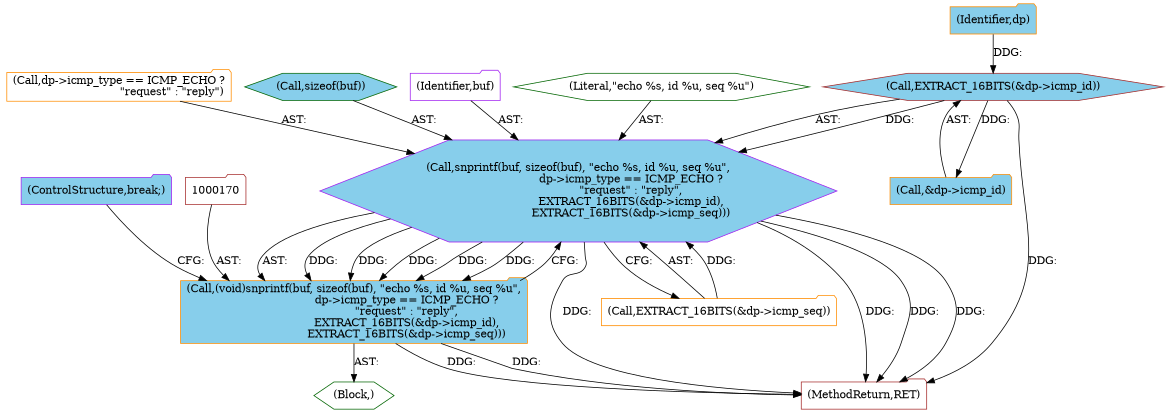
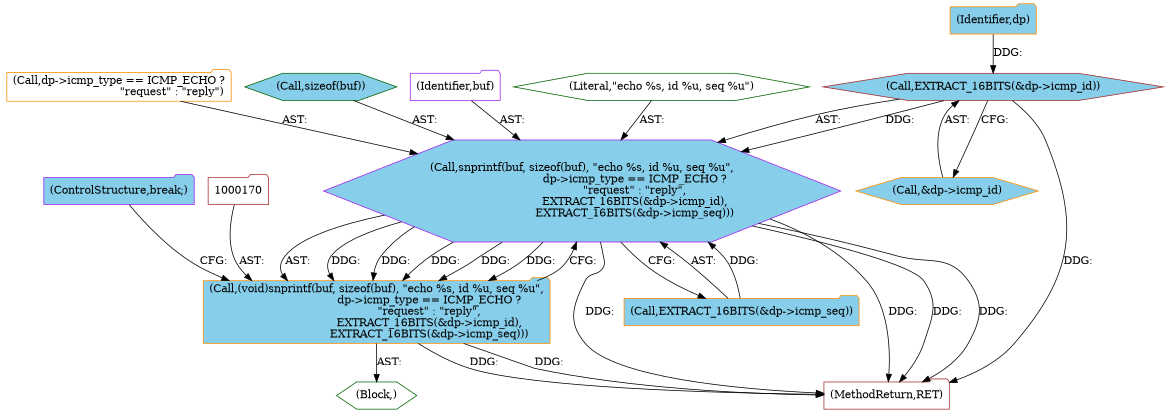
(997, 121) -> (997, 121)
(951, 191) -> (947, 191)
(719, 312) -> (742, 312)
